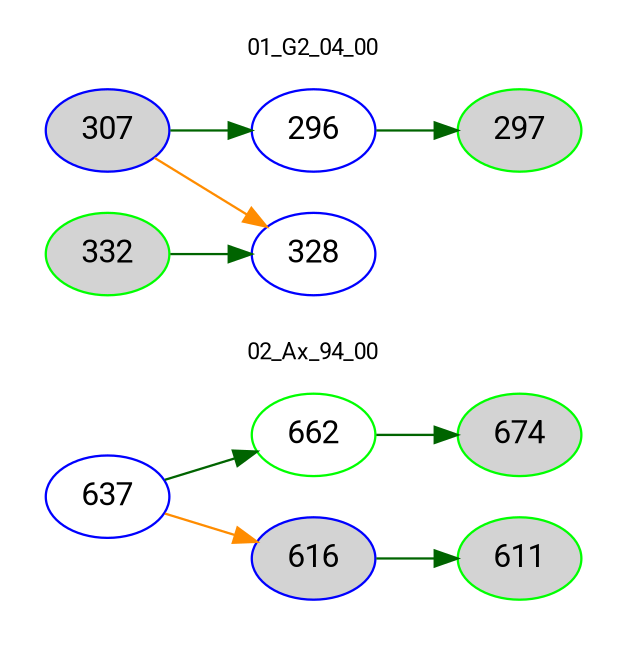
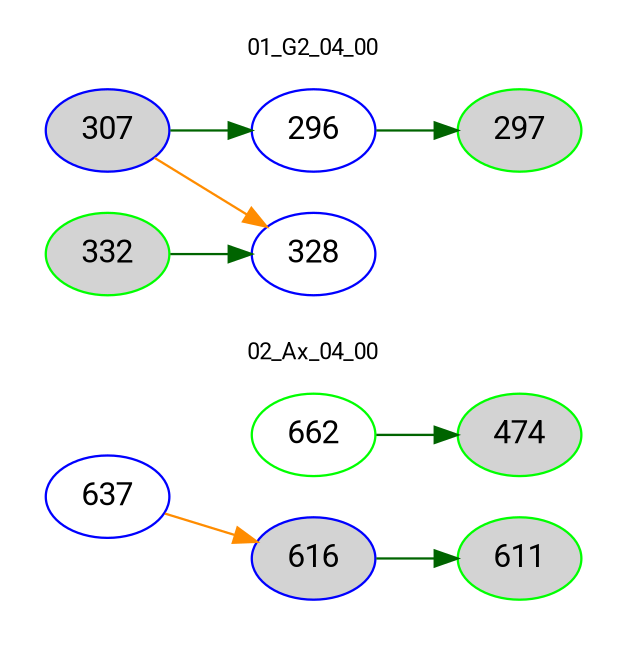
(314, 354) -> (314, 354)
(520, 435) -> (520, 435)
(200, 469) -> none
